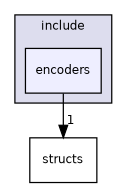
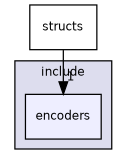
(63, 111) -> (63, 68)
